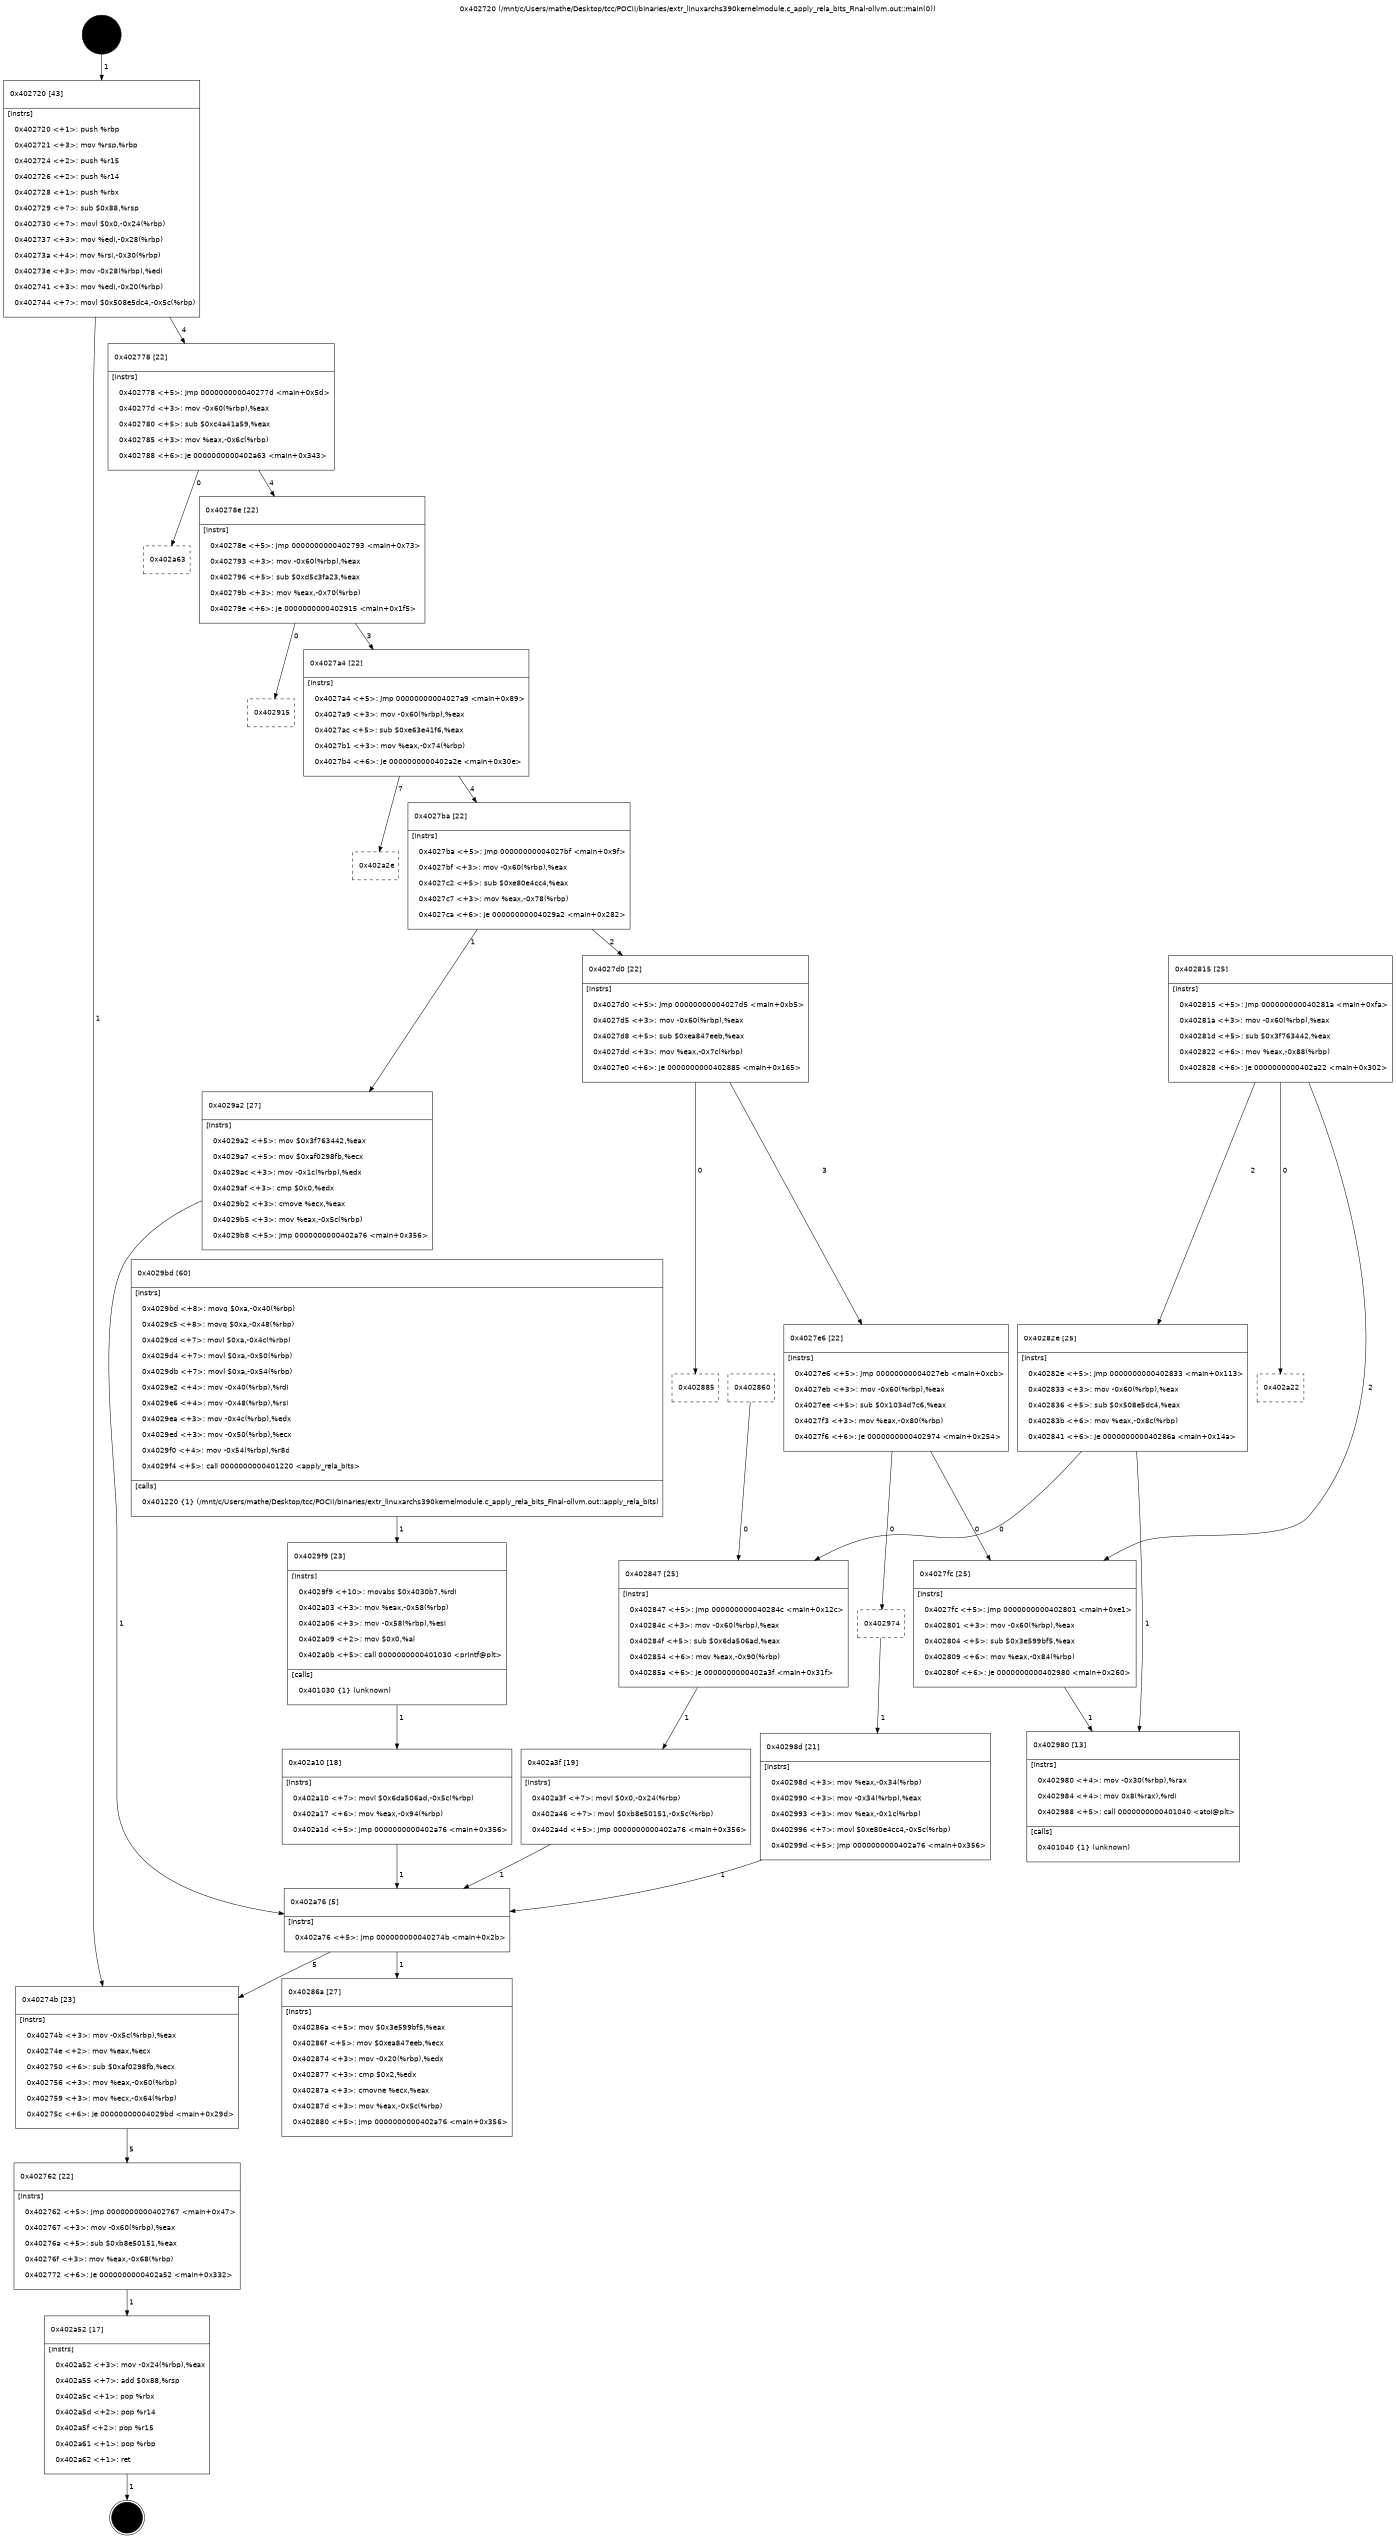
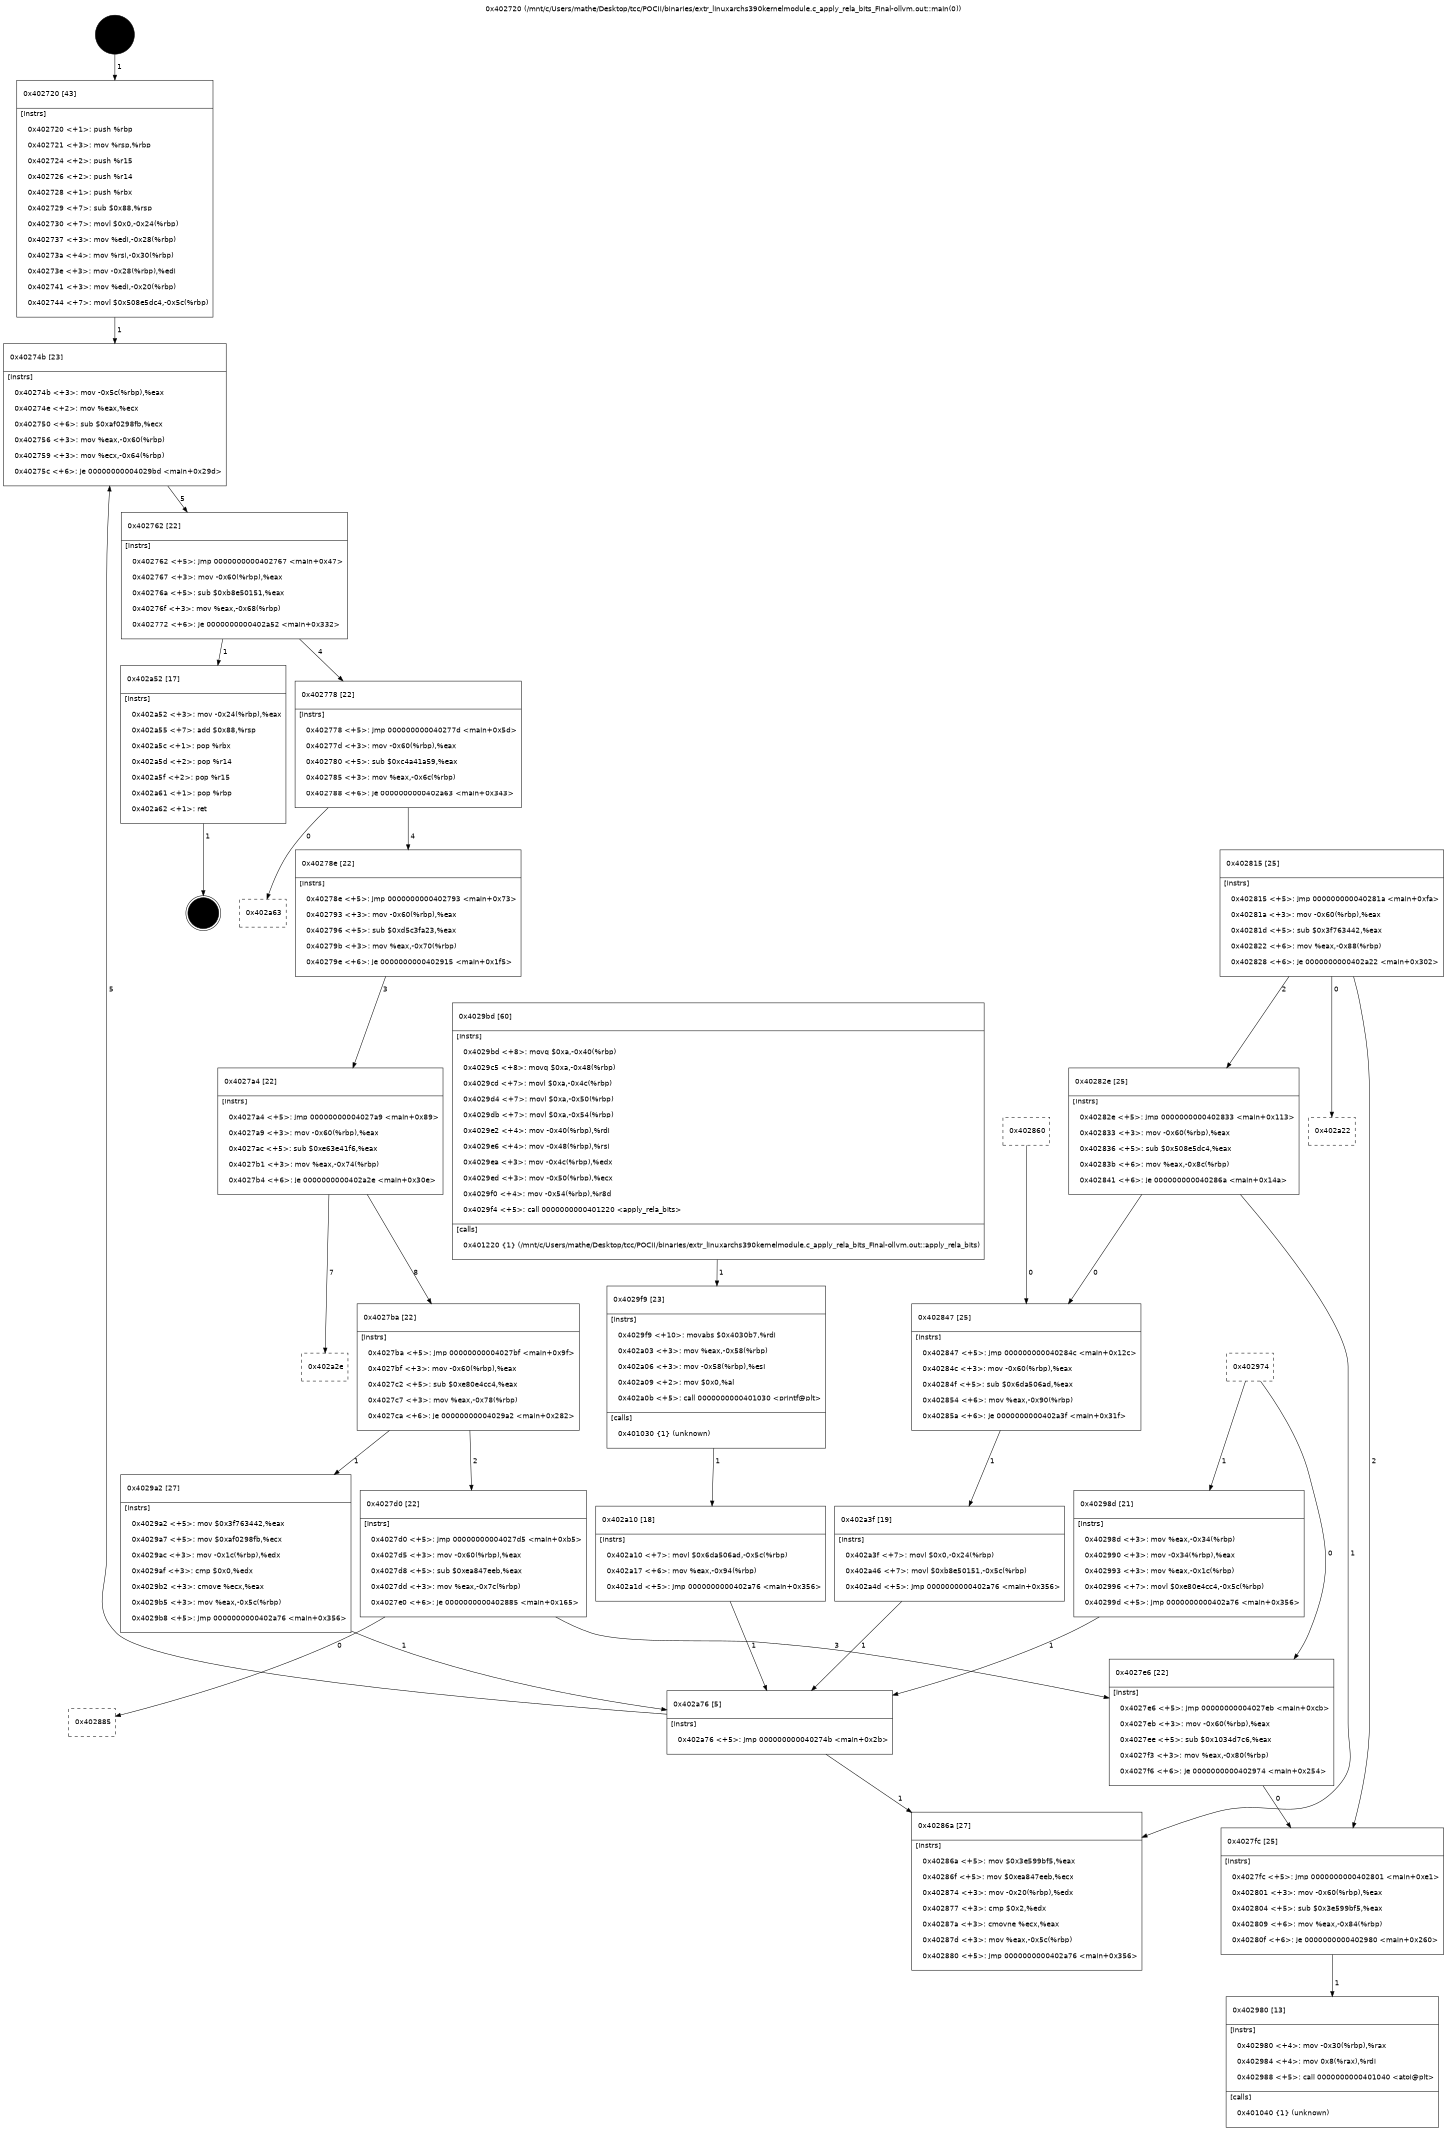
(176, 328) -> (319, 658)
(271, 713) -> none
(471, 789) -> (415, 1273)
(887, 1528) -> (1319, 1514)
(1142, 1589) -> (1348, 1577)
